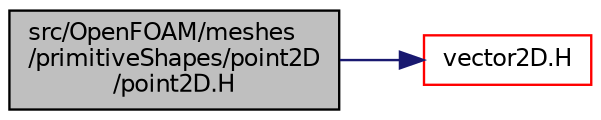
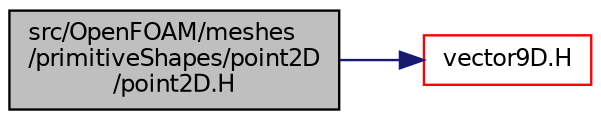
(508, 60) -> (508, 60)
